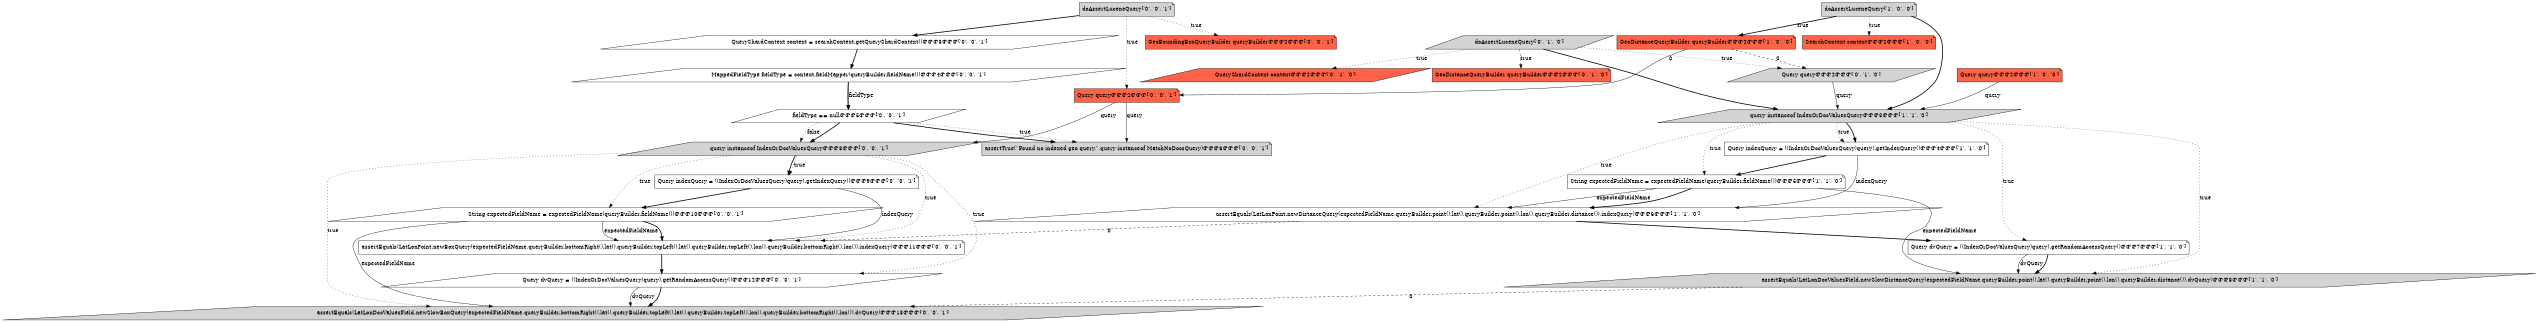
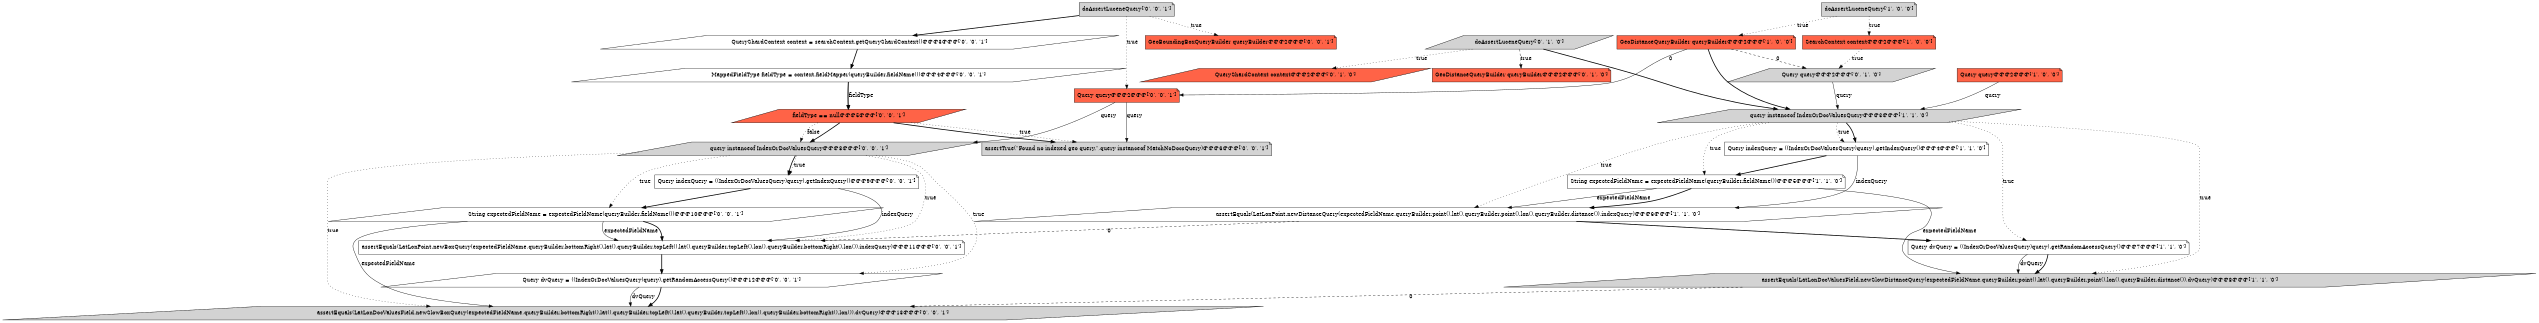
(1790, 26) -> (1790, 26)
(1678, 56) -> (1852, 58)
(1941, 67) -> (1738, 89)
(849, 116) -> (849, 116)
